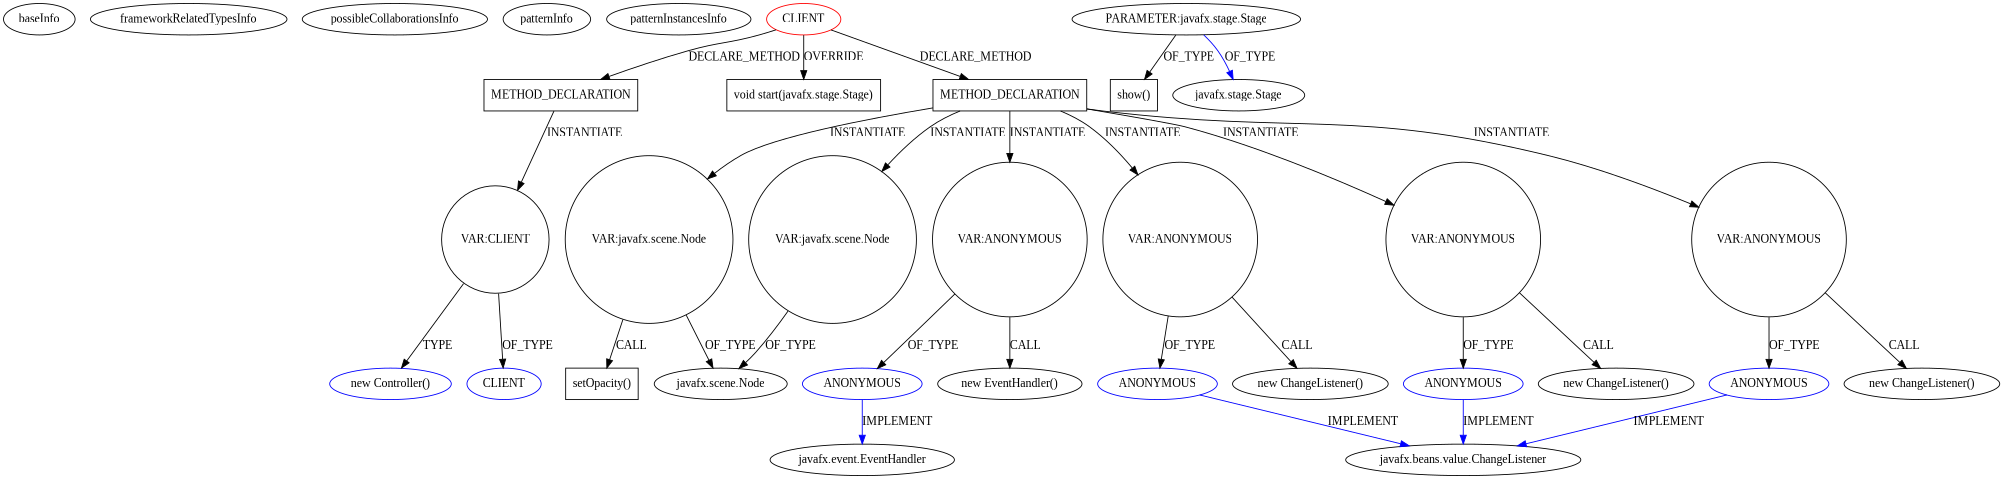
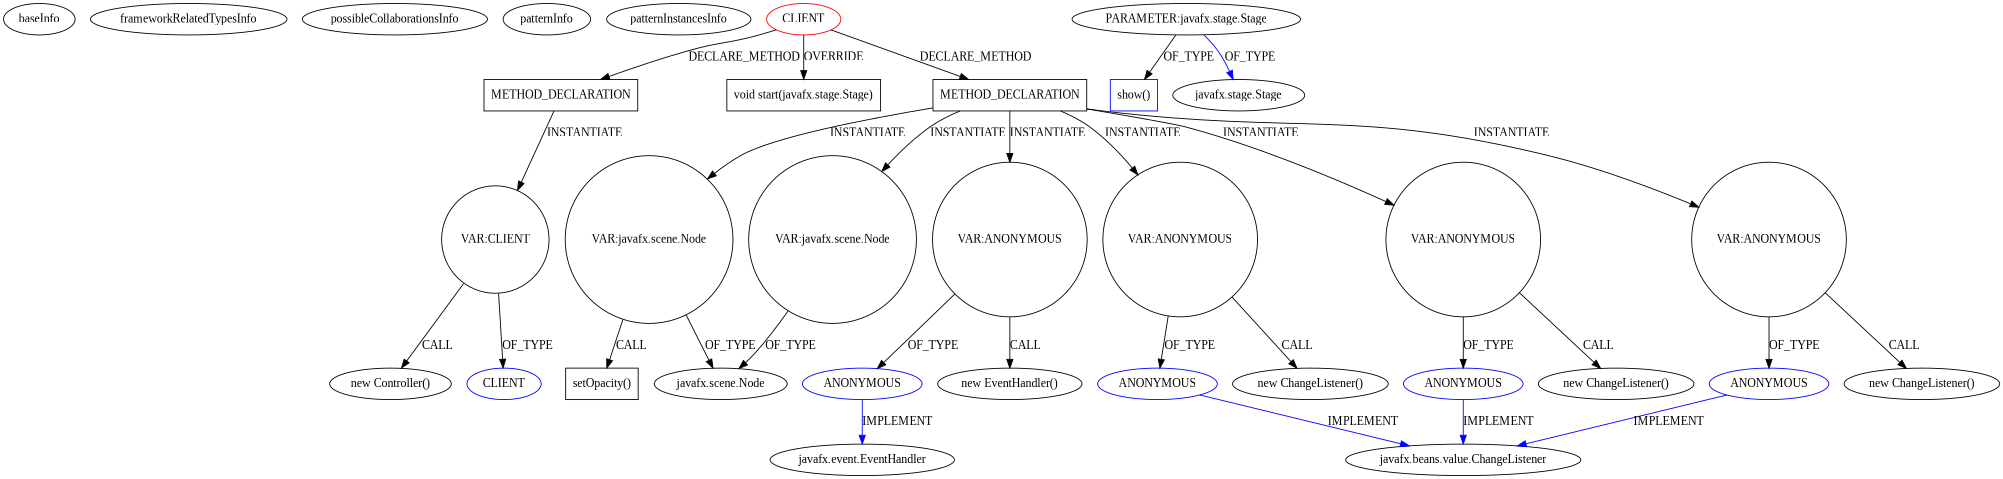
(1134, 95) -> (1134, 95)
(438, 346) -> (438, 346)
(391, 384) -> (391, 384)
